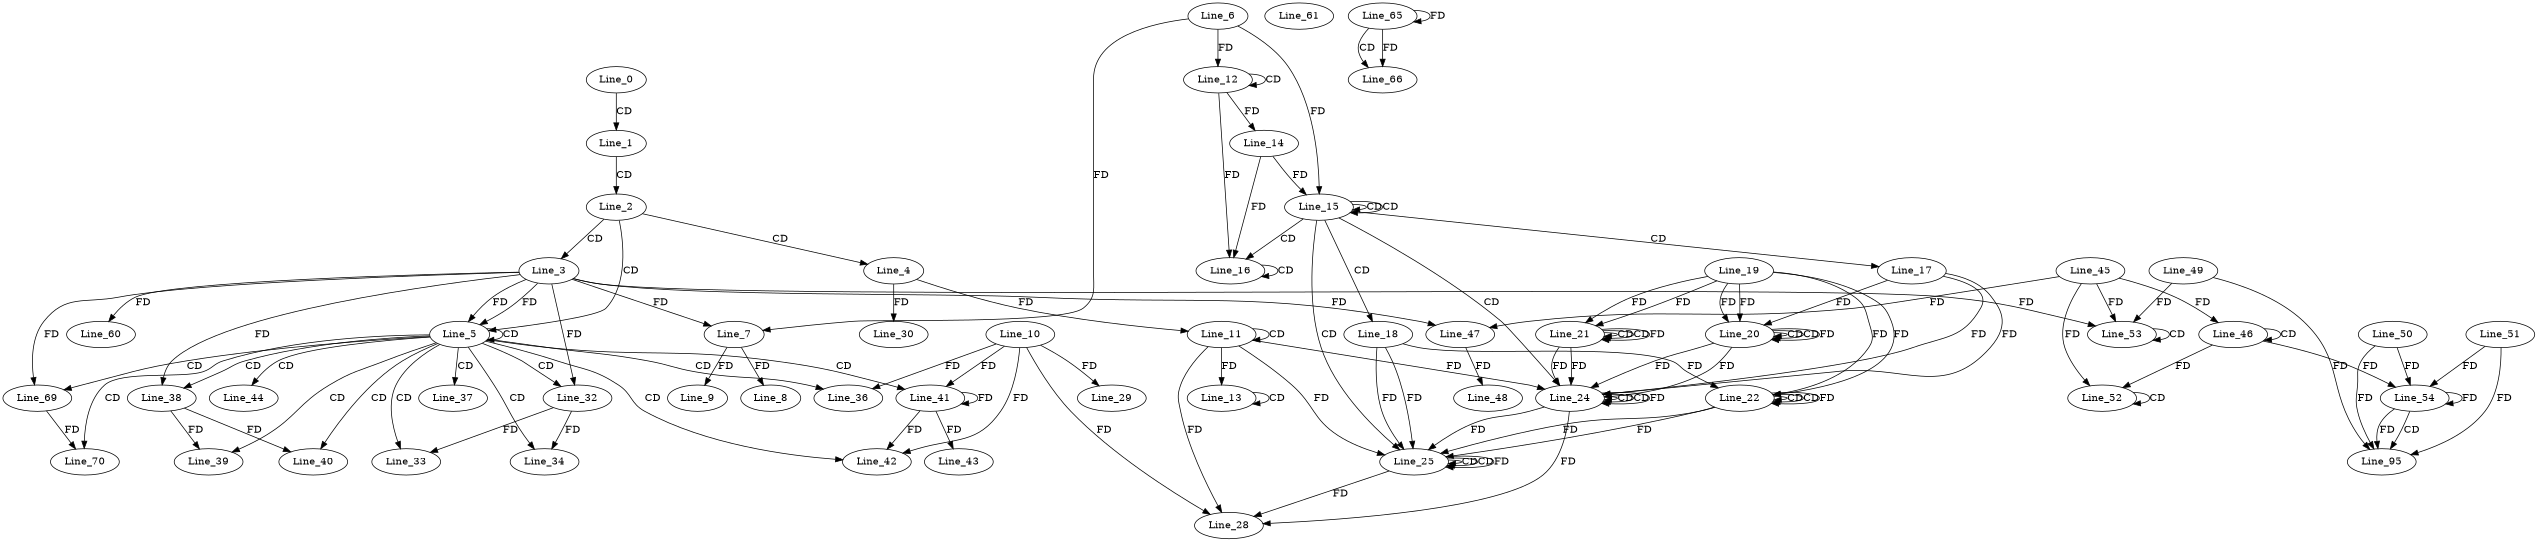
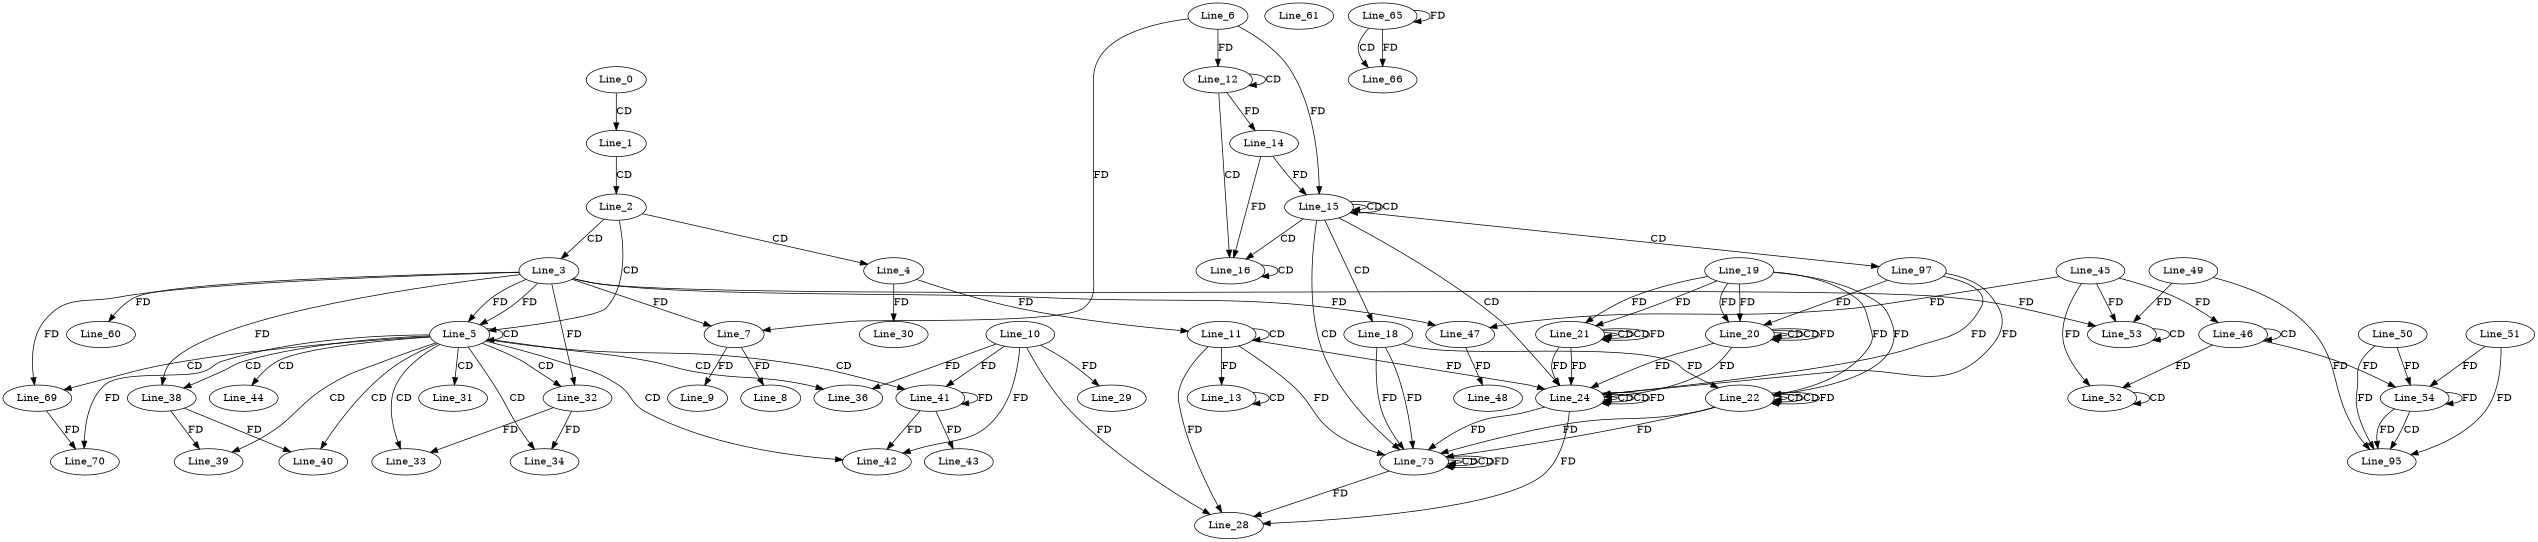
(1233, 175) -> (1233, 175)
(1912, 271) -> (1912, 271)
(113, 398) -> (113, 398)
(453, 398) -> (453, 398)
(1414, 462) -> (1414, 462)
